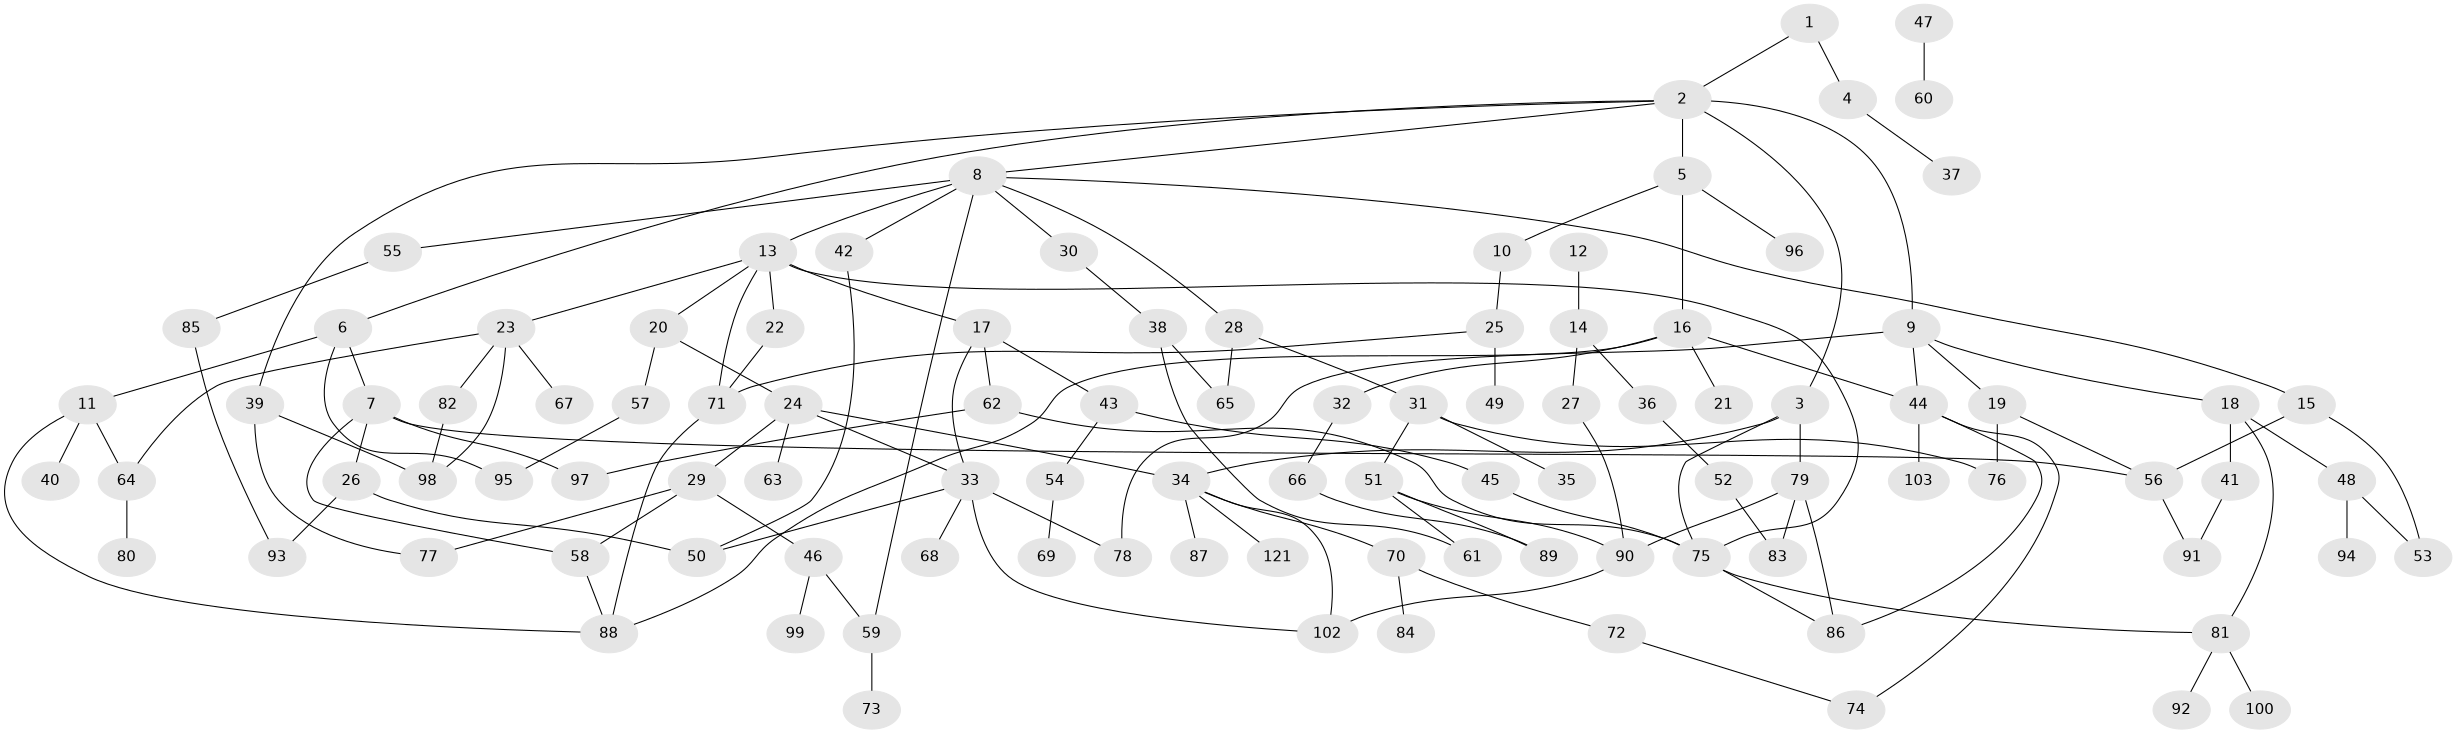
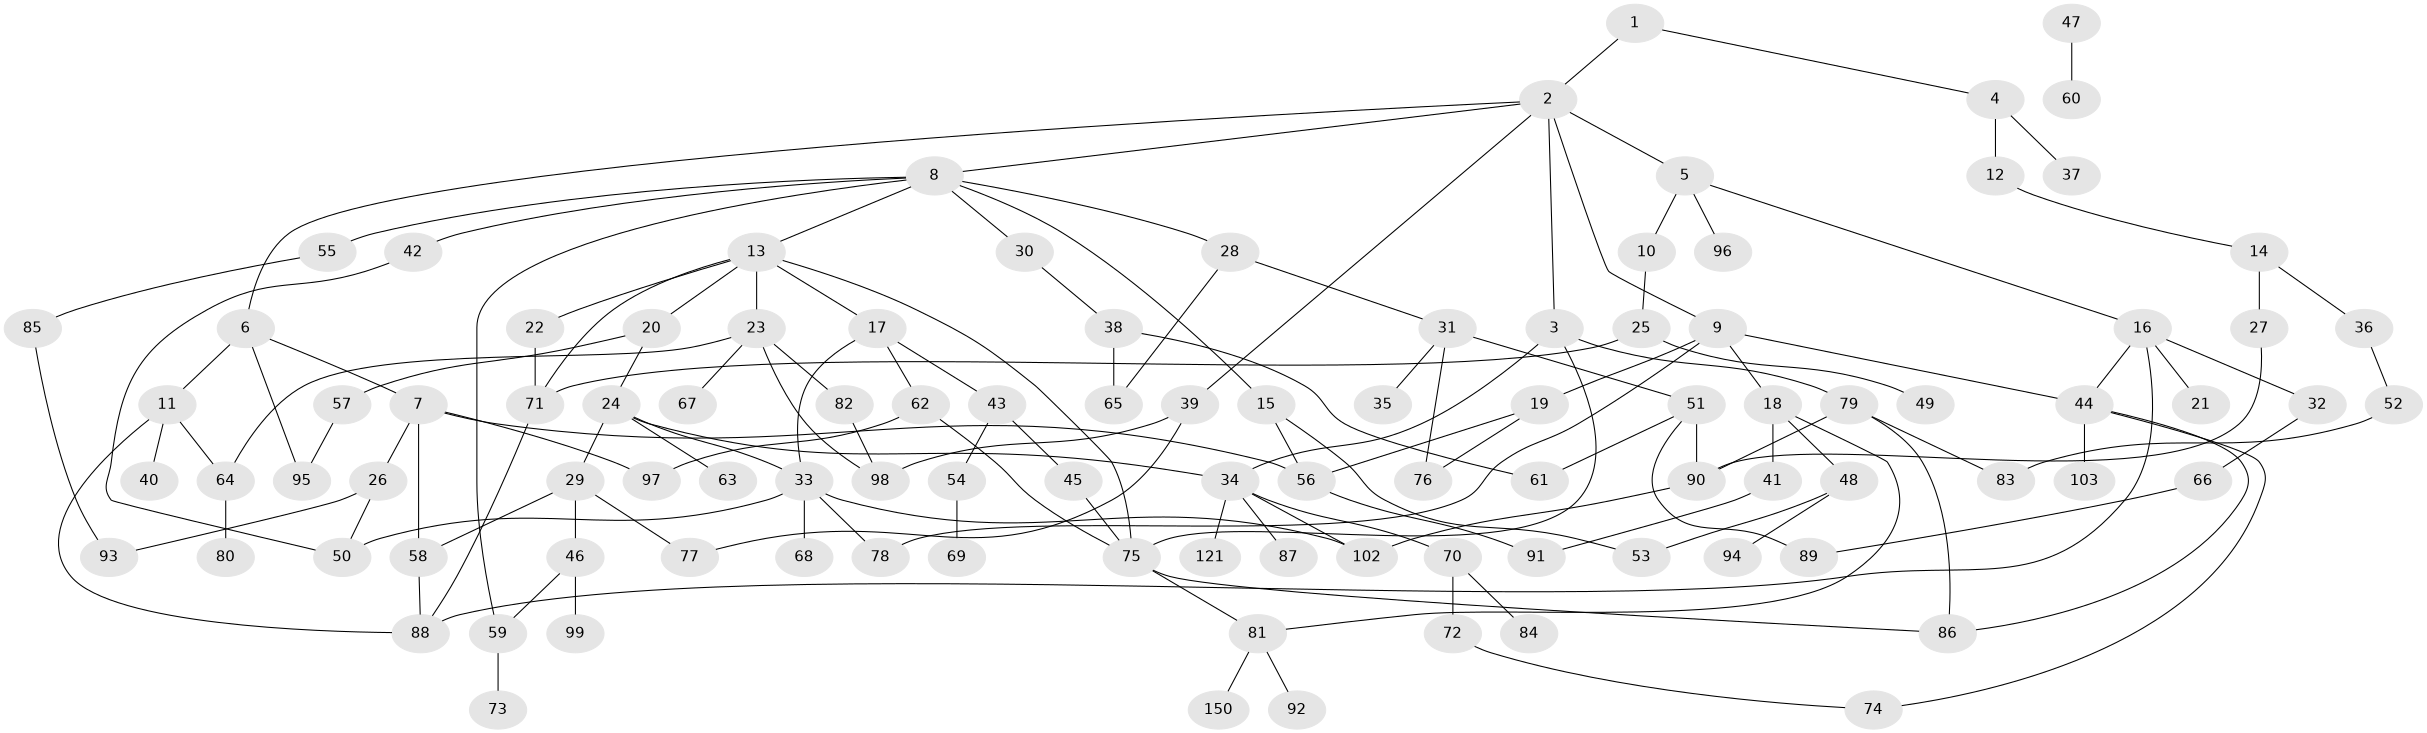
none -> (1995, 138)
(2260, 710) -> (1219, 710)
